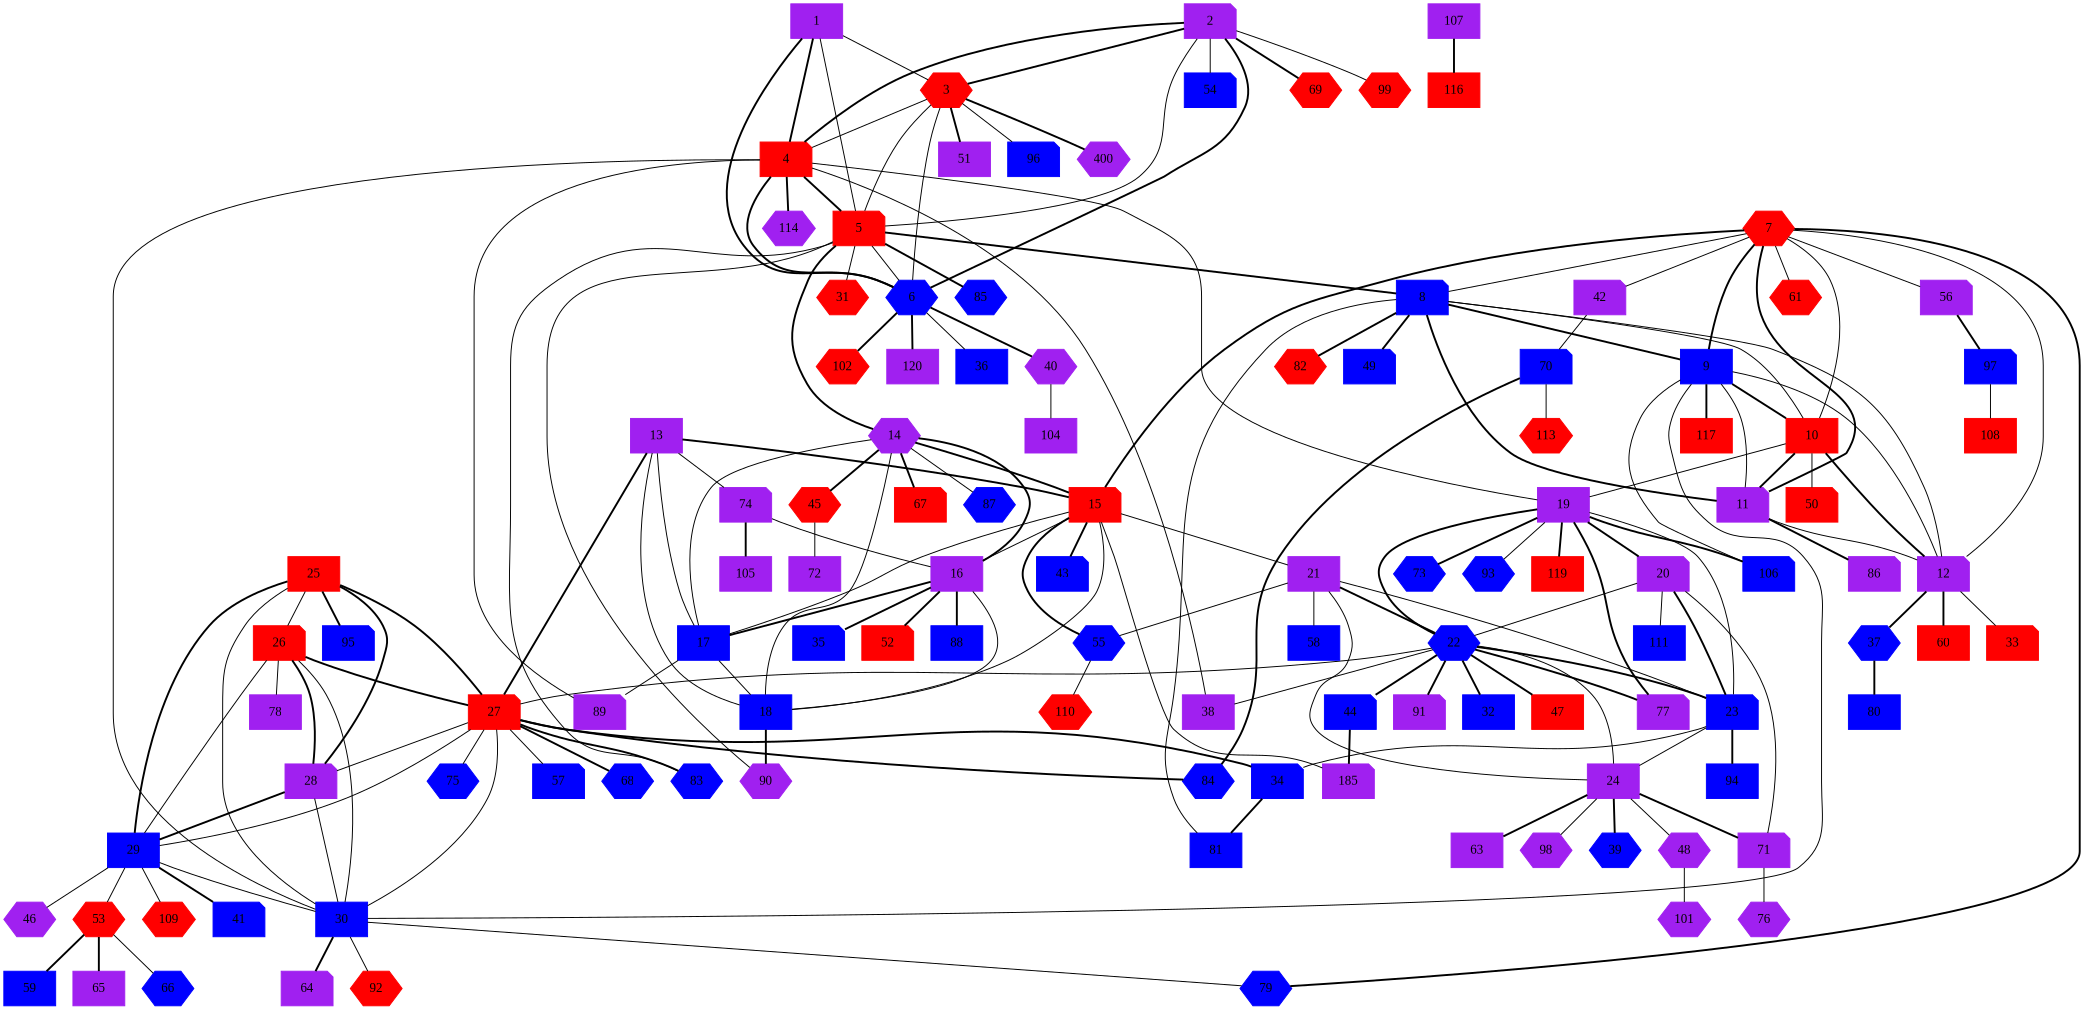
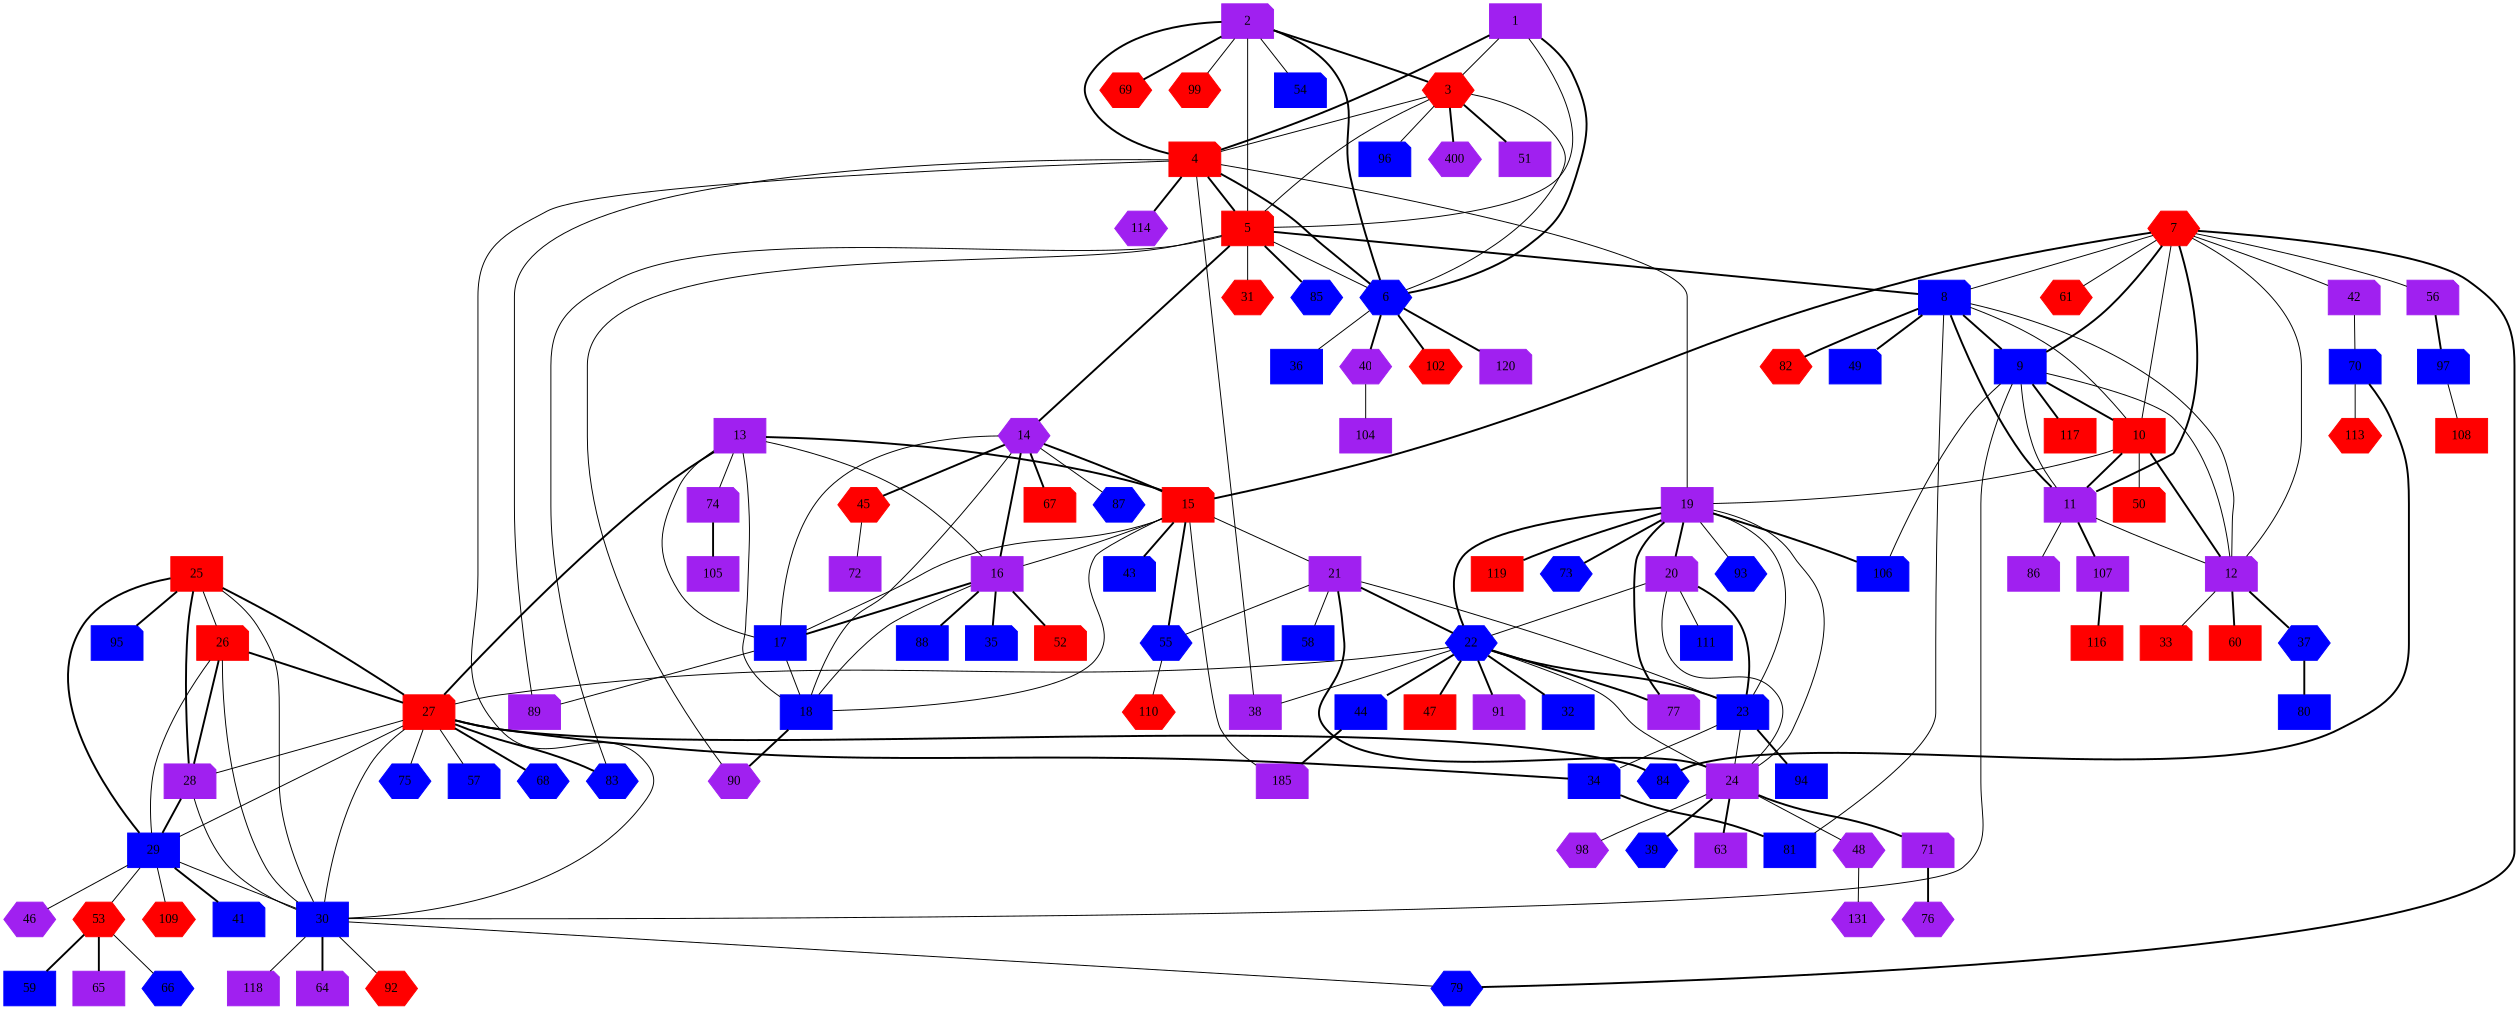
(913, 367) -> (1506, 367)
(1809, 539) -> (2052, 539)
none -> (2086, 539)
(851, 545) -> (884, 480)
none -> (1824, 619)
(1768, 698) -> (1729, 677)
(275, 712) -> none
(1379, 758) -> (1440, 761)
(1764, 885) -> (1928, 885)
(1684, 919) -> (1858, 919)
none -> (253, 989)
